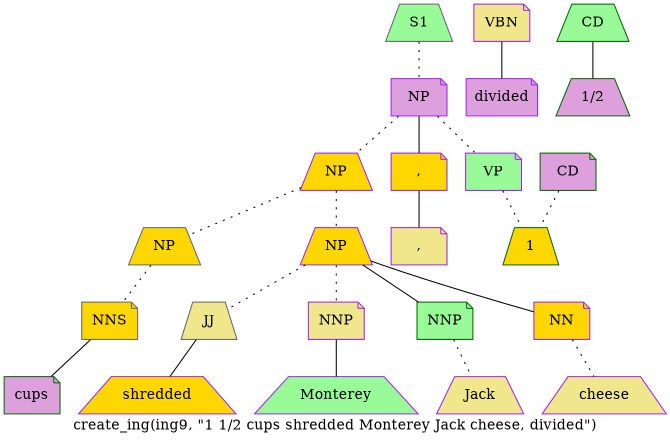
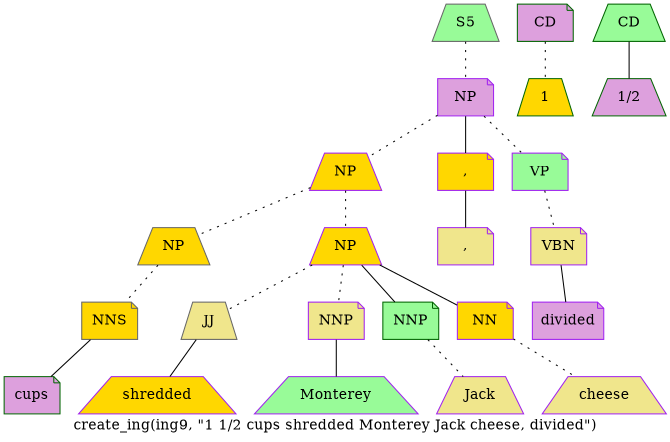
(419, 23) -> (466, 23)
(512, 209) -> (549, 209)
